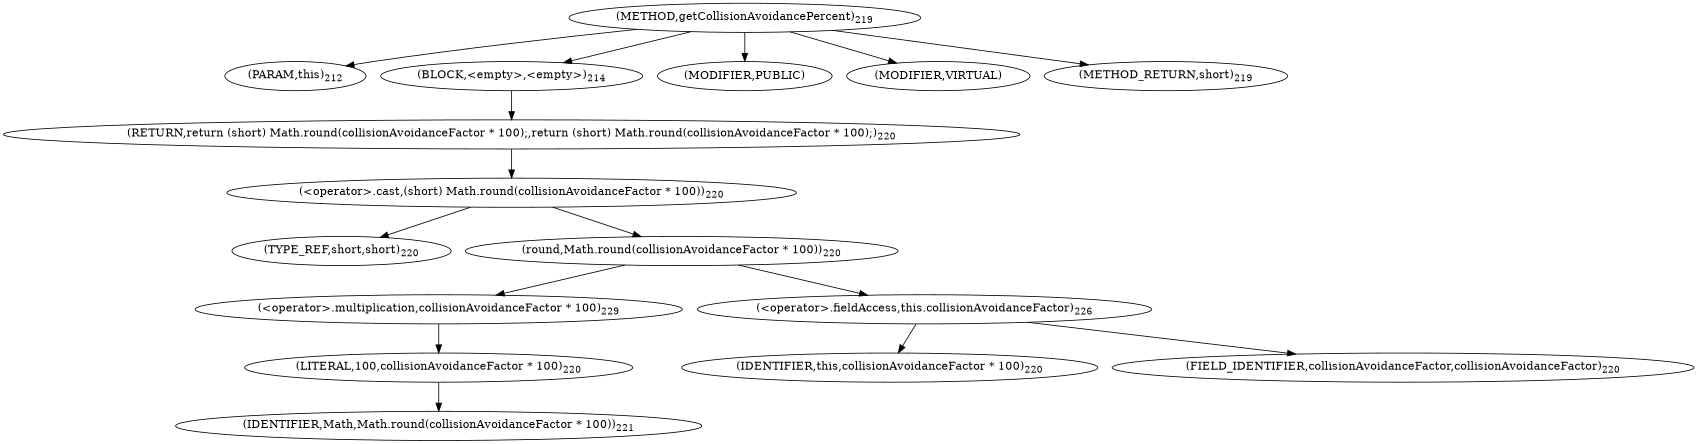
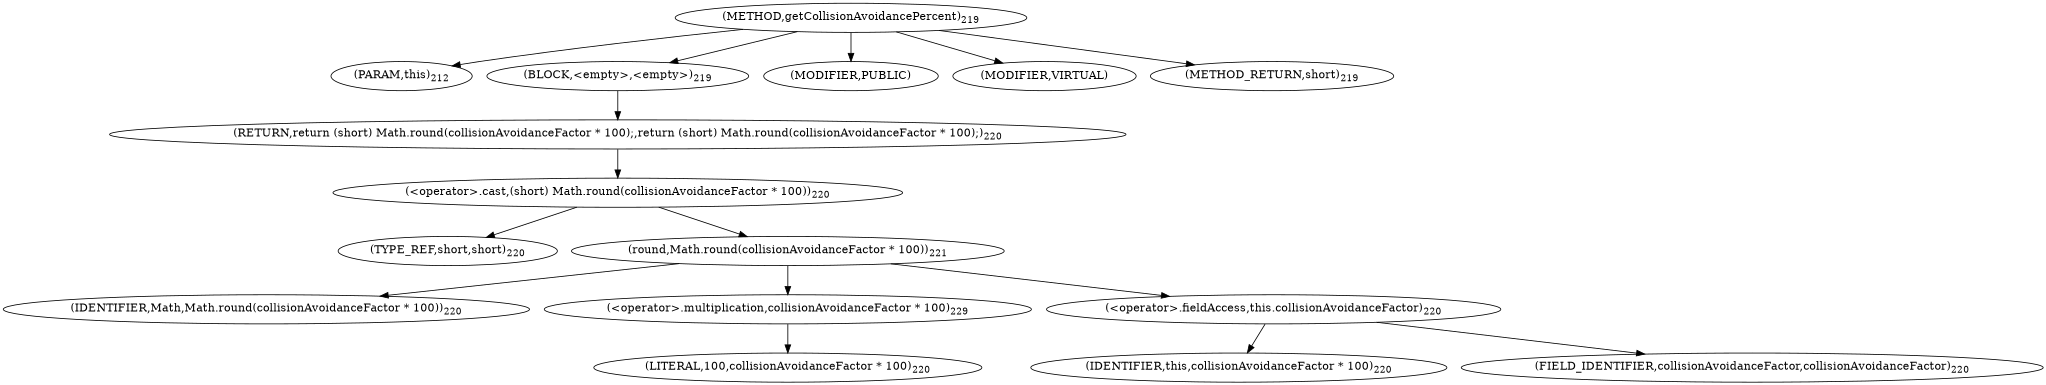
(597, 75) -> (703, 75)
(832, 250) -> (938, 250)
(1084, 308) -> (1433, 308)
(439, 393) -> (534, 279)
(625, 425) -> (453, 308)
